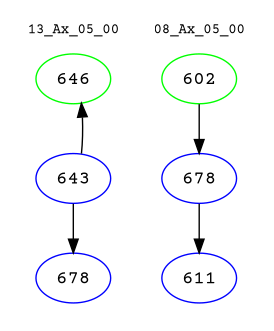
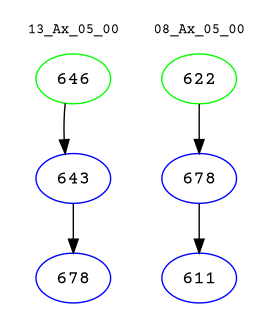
(199, 79) -> (199, 79)
(83, 135) -> (64, 121)
